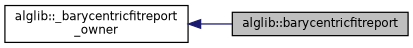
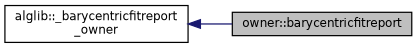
(320, 24) -> (322, 24)
